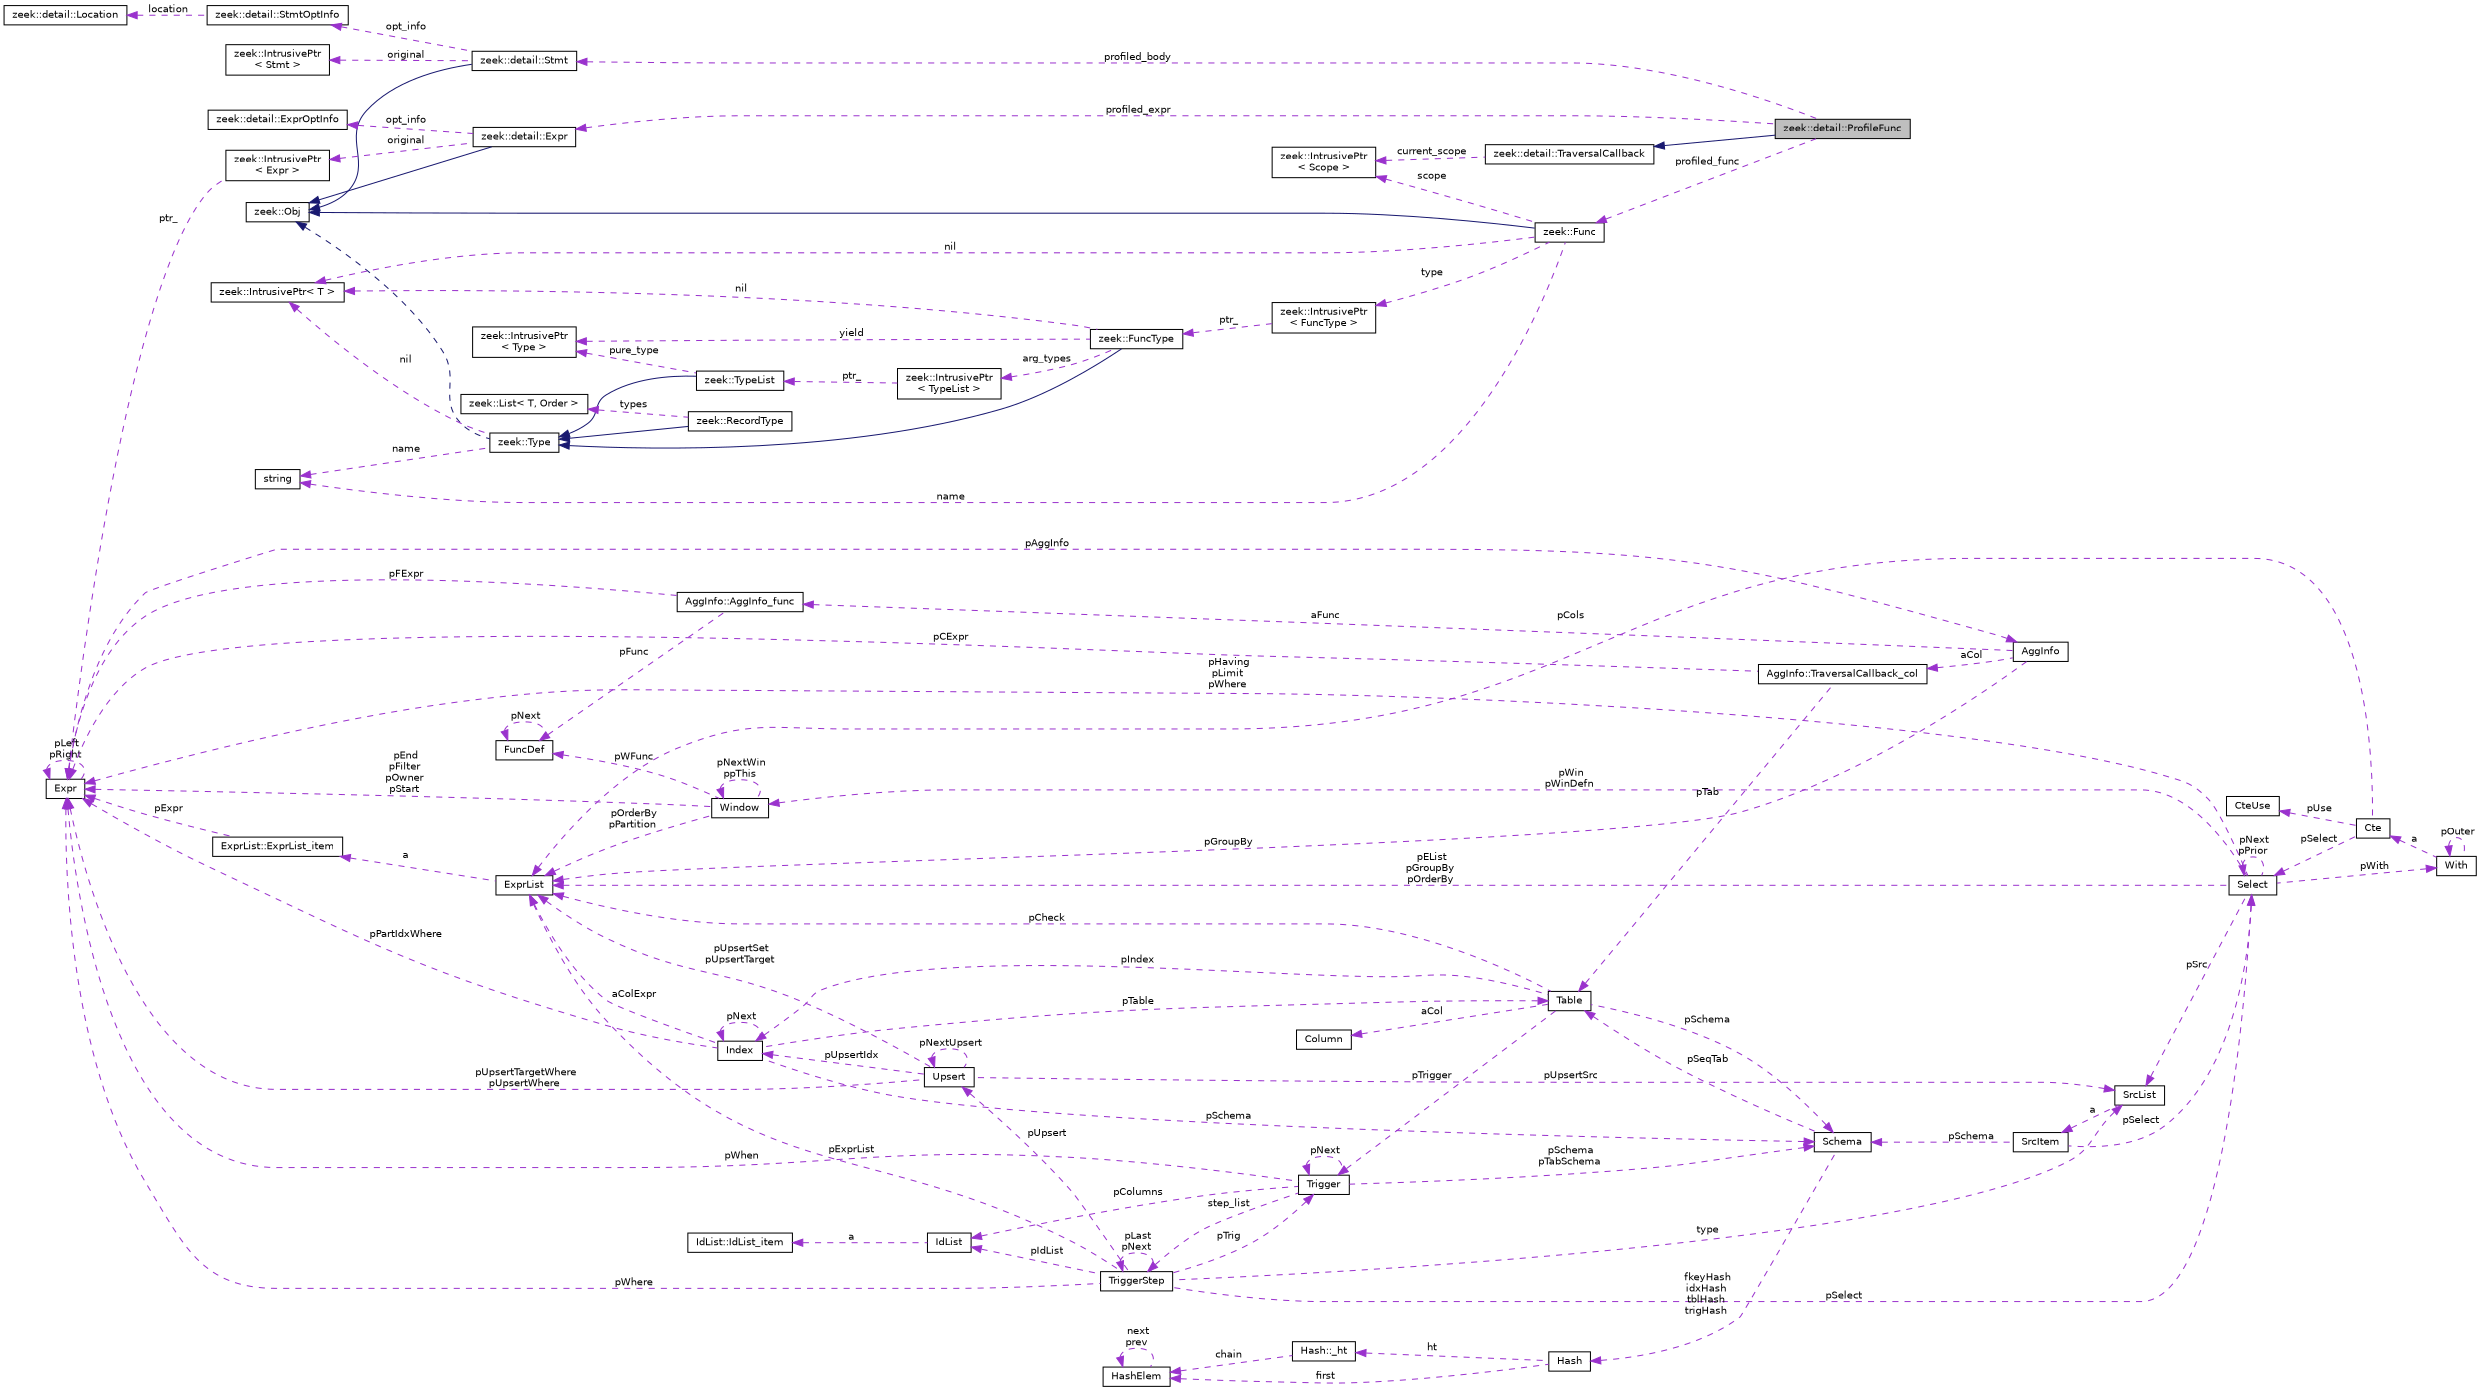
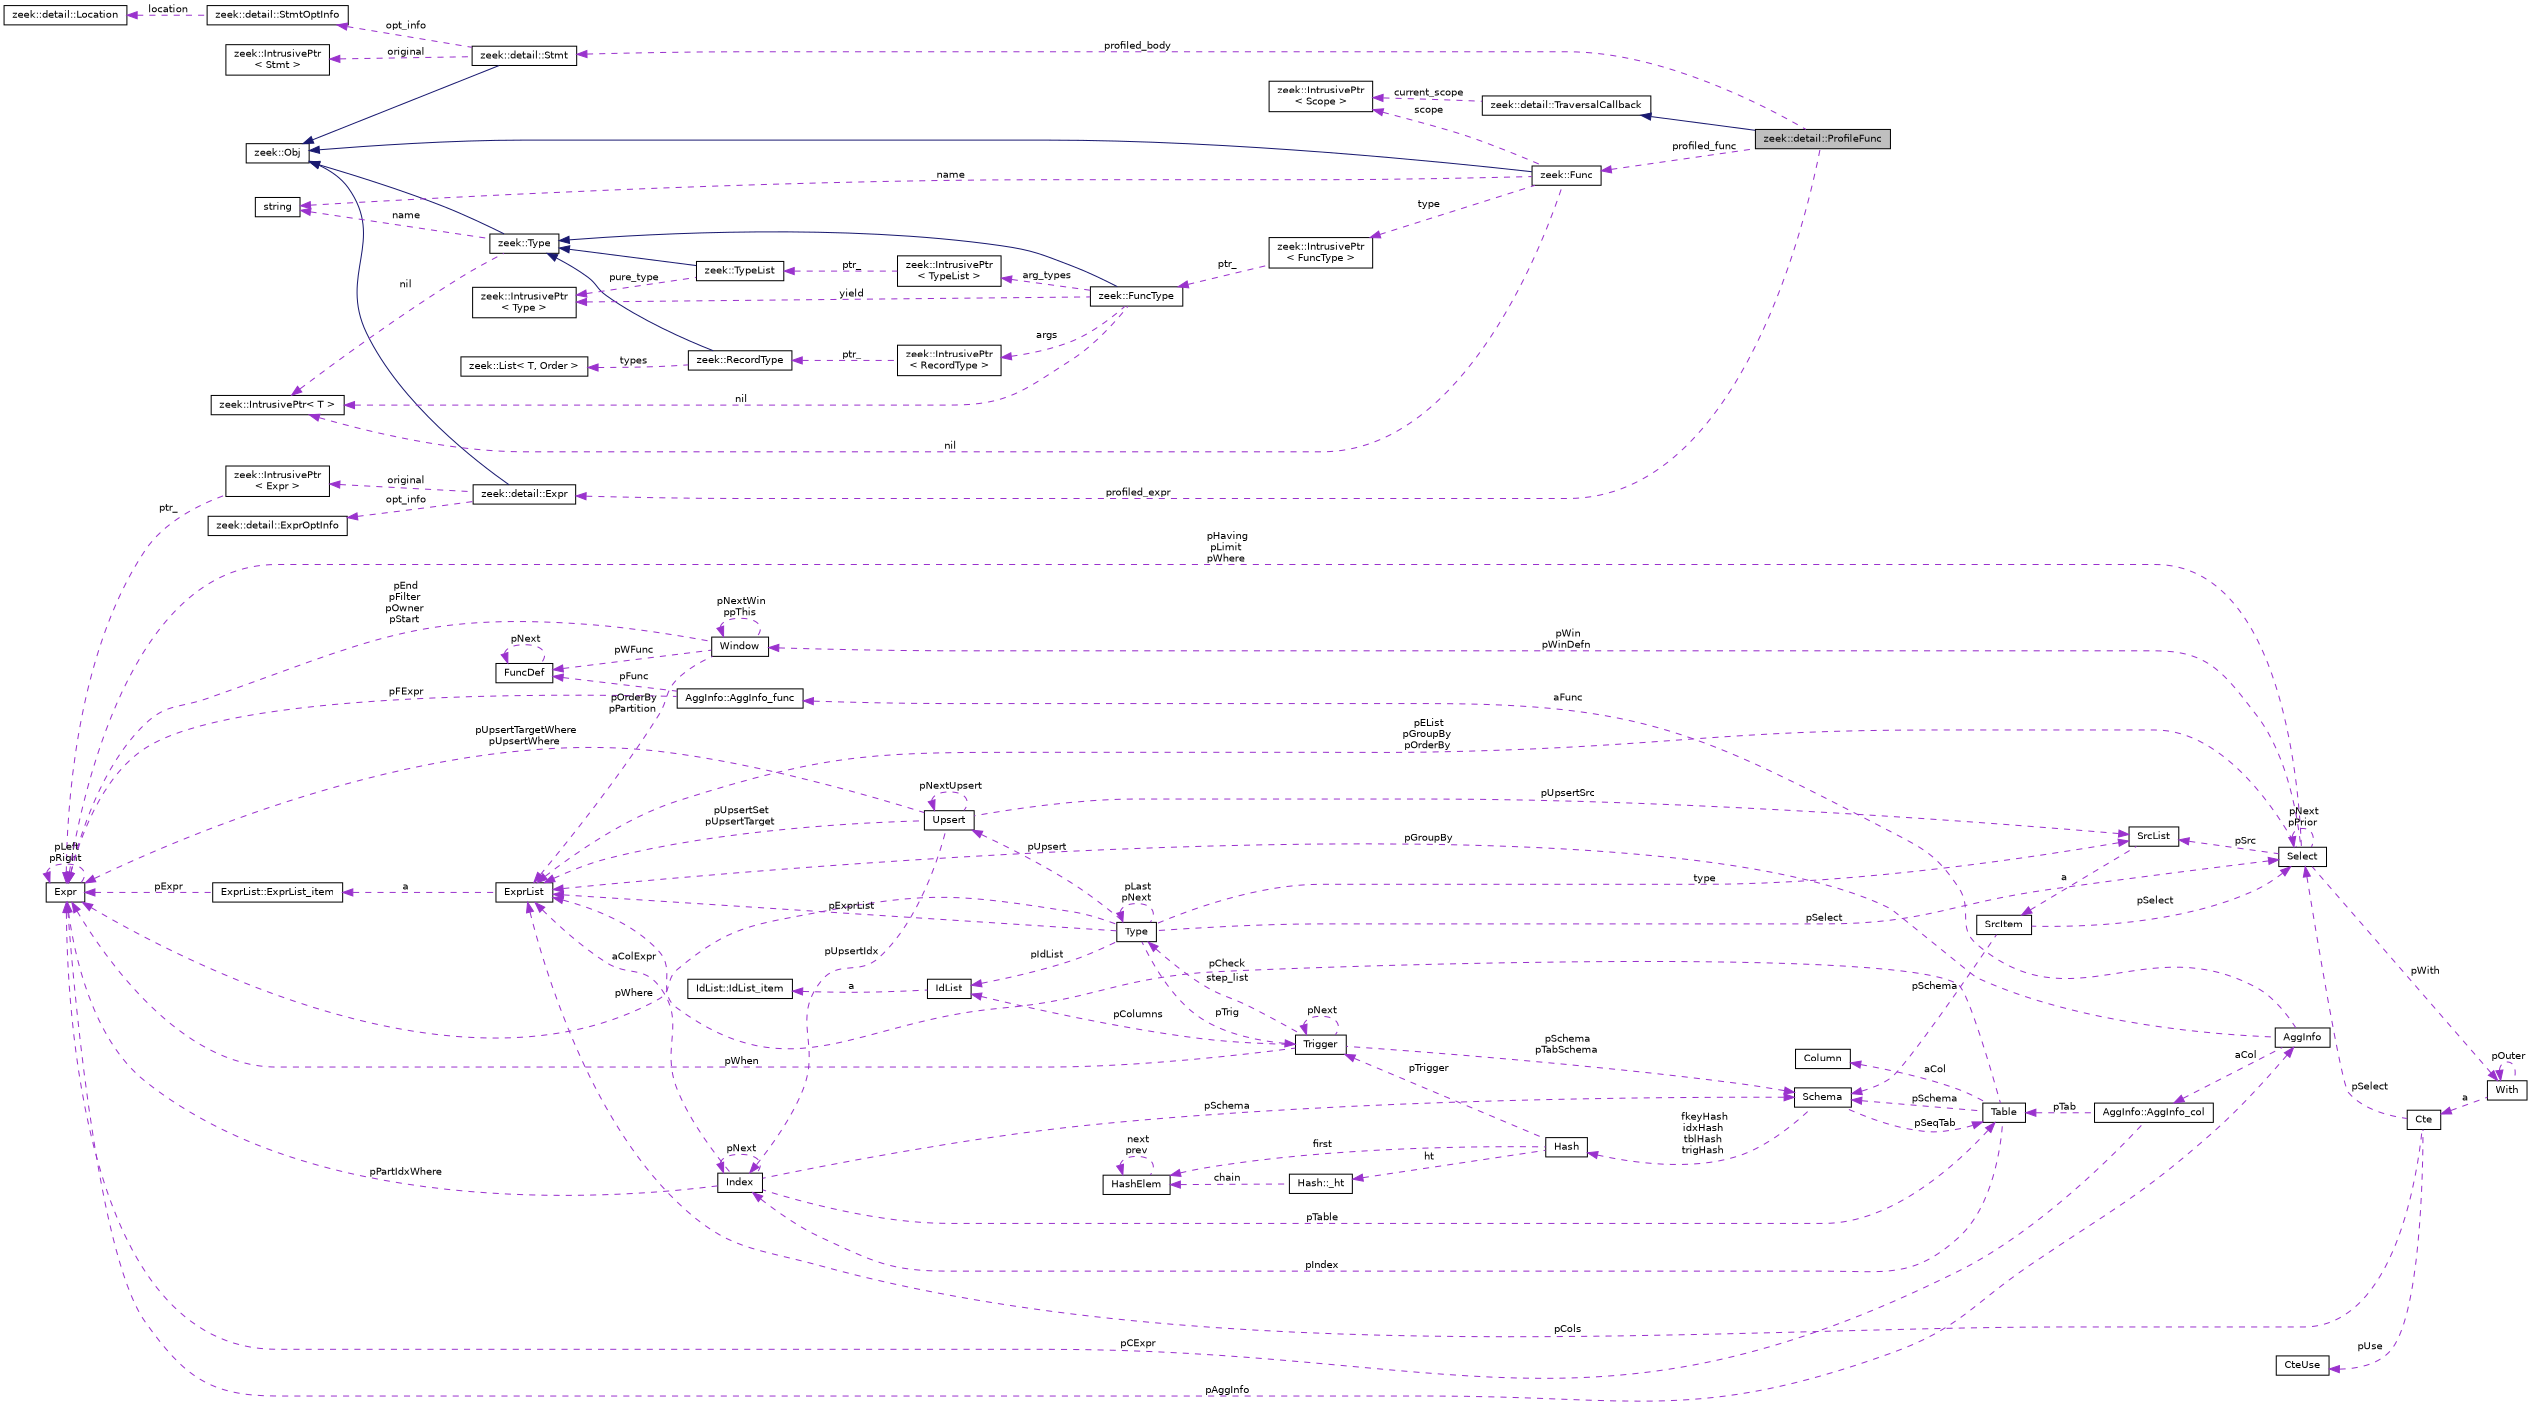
(419, 321) -> (409, 193)
none -> (949, 360)
(1843, 674) -> (2154, 1113)
(1451, 1090) -> (1440, 1095)
(1137, 1281) -> (1137, 932)
